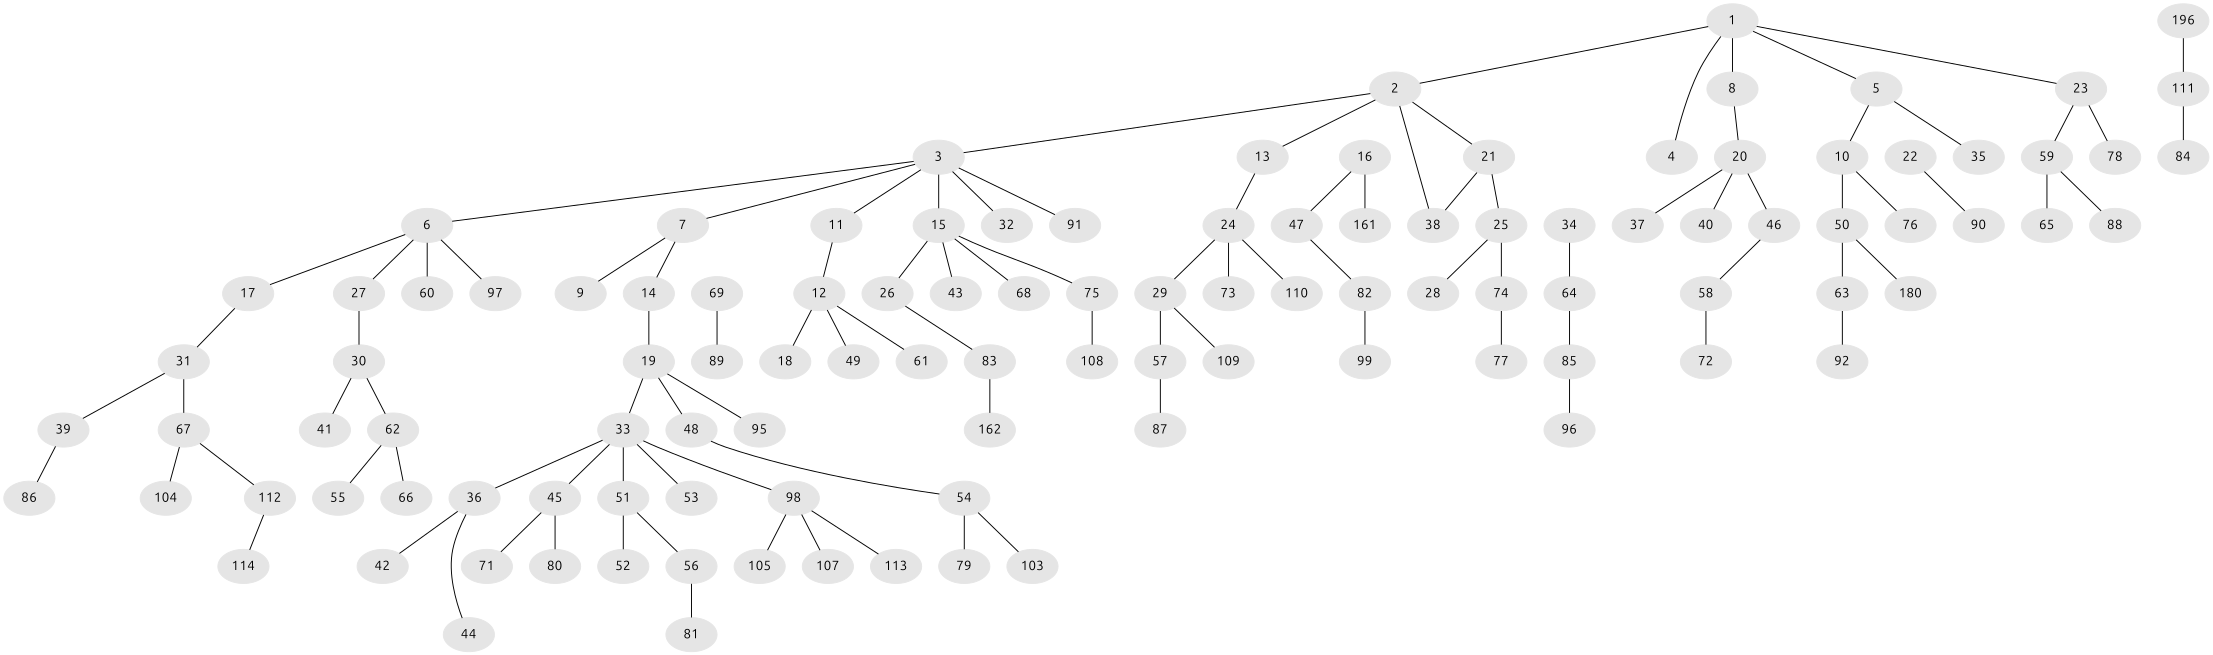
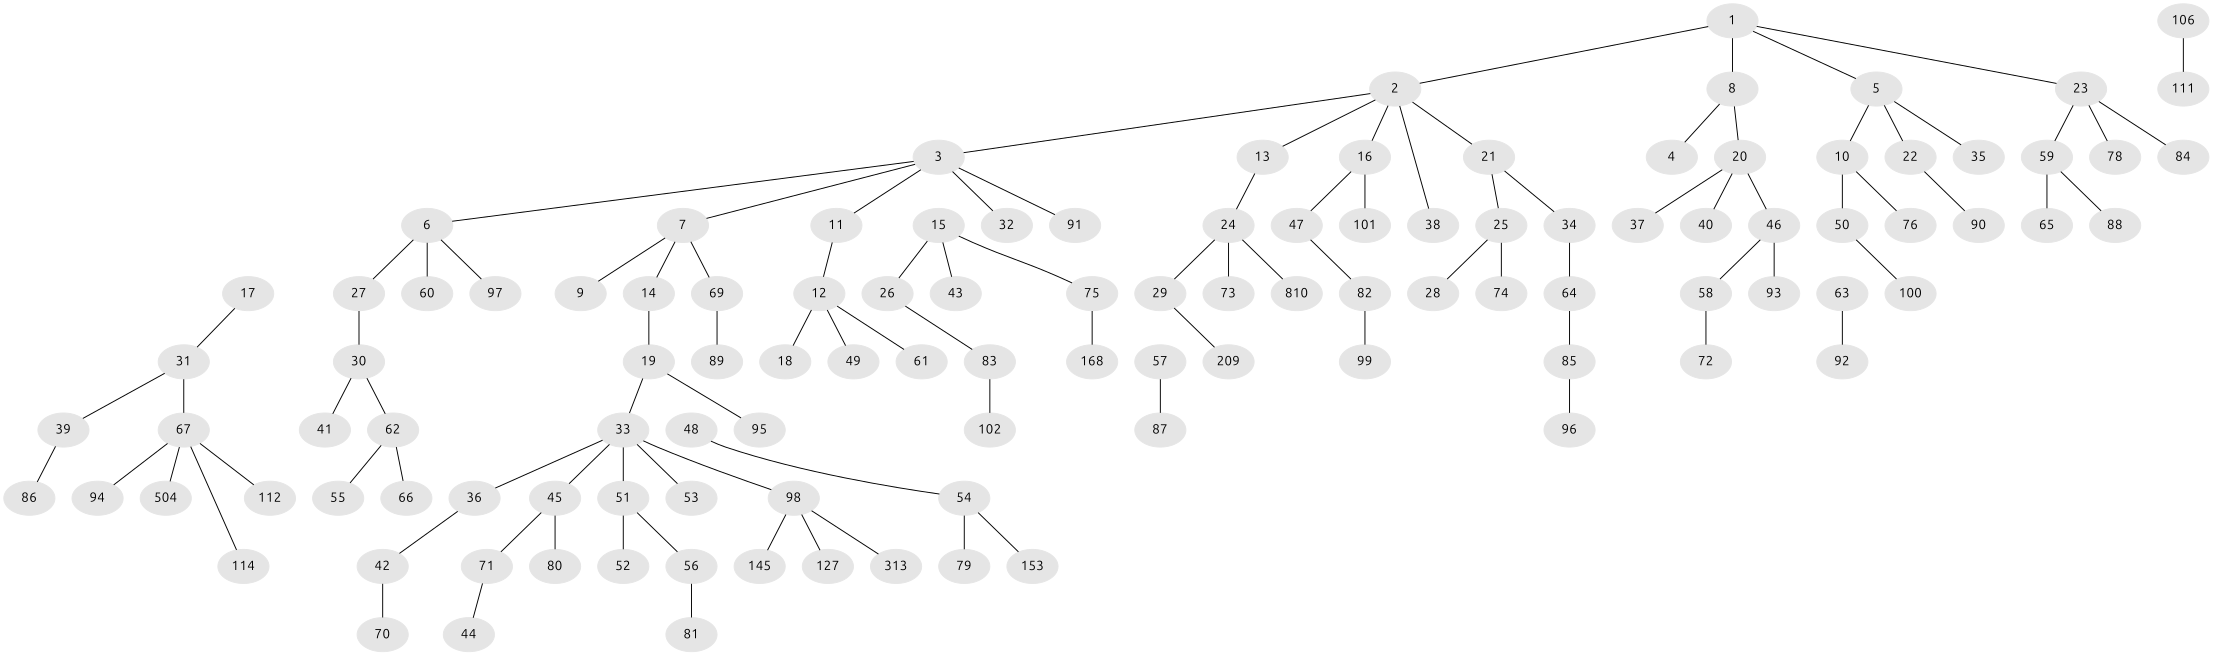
(2183, 21) -> (2183, 21)
(1692, 86) -> (1702, 123)
none -> (1380, 123)
none -> (1894, 123)
(2183, 123) -> (2132, 123)
(939, 191) -> none
(1461, 191) -> (1529, 191)
(1365, 225) -> (1365, 225)
(338, 260) -> none
none -> (700, 260)
(1842, 260) -> none
(1024, 294) -> none
(1297, 294) -> (1297, 294)
none -> (1774, 294)
(1911, 294) -> (1911, 294)
(1160, 328) -> none
(1092, 362) -> (1092, 362)
(1229, 362) -> (1229, 362)
(1501, 362) -> none
(670, 396) -> none
(990, 430) -> (990, 430)
none -> (98, 498)
(166, 498) -> (166, 498)
(257, 532) -> (214, 498)
(451, 566) -> (478, 601)
(760, 566) -> (760, 566)
(828, 566) -> (828, 566)
(896, 566) -> (896, 566)
(1032, 566) -> (1032, 566)
none -> (383, 635)
